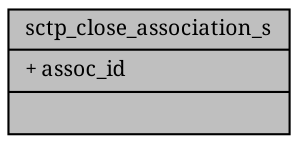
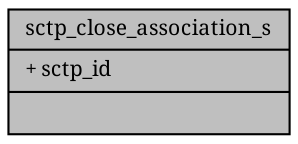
(76, 70) -> (69, 70)
